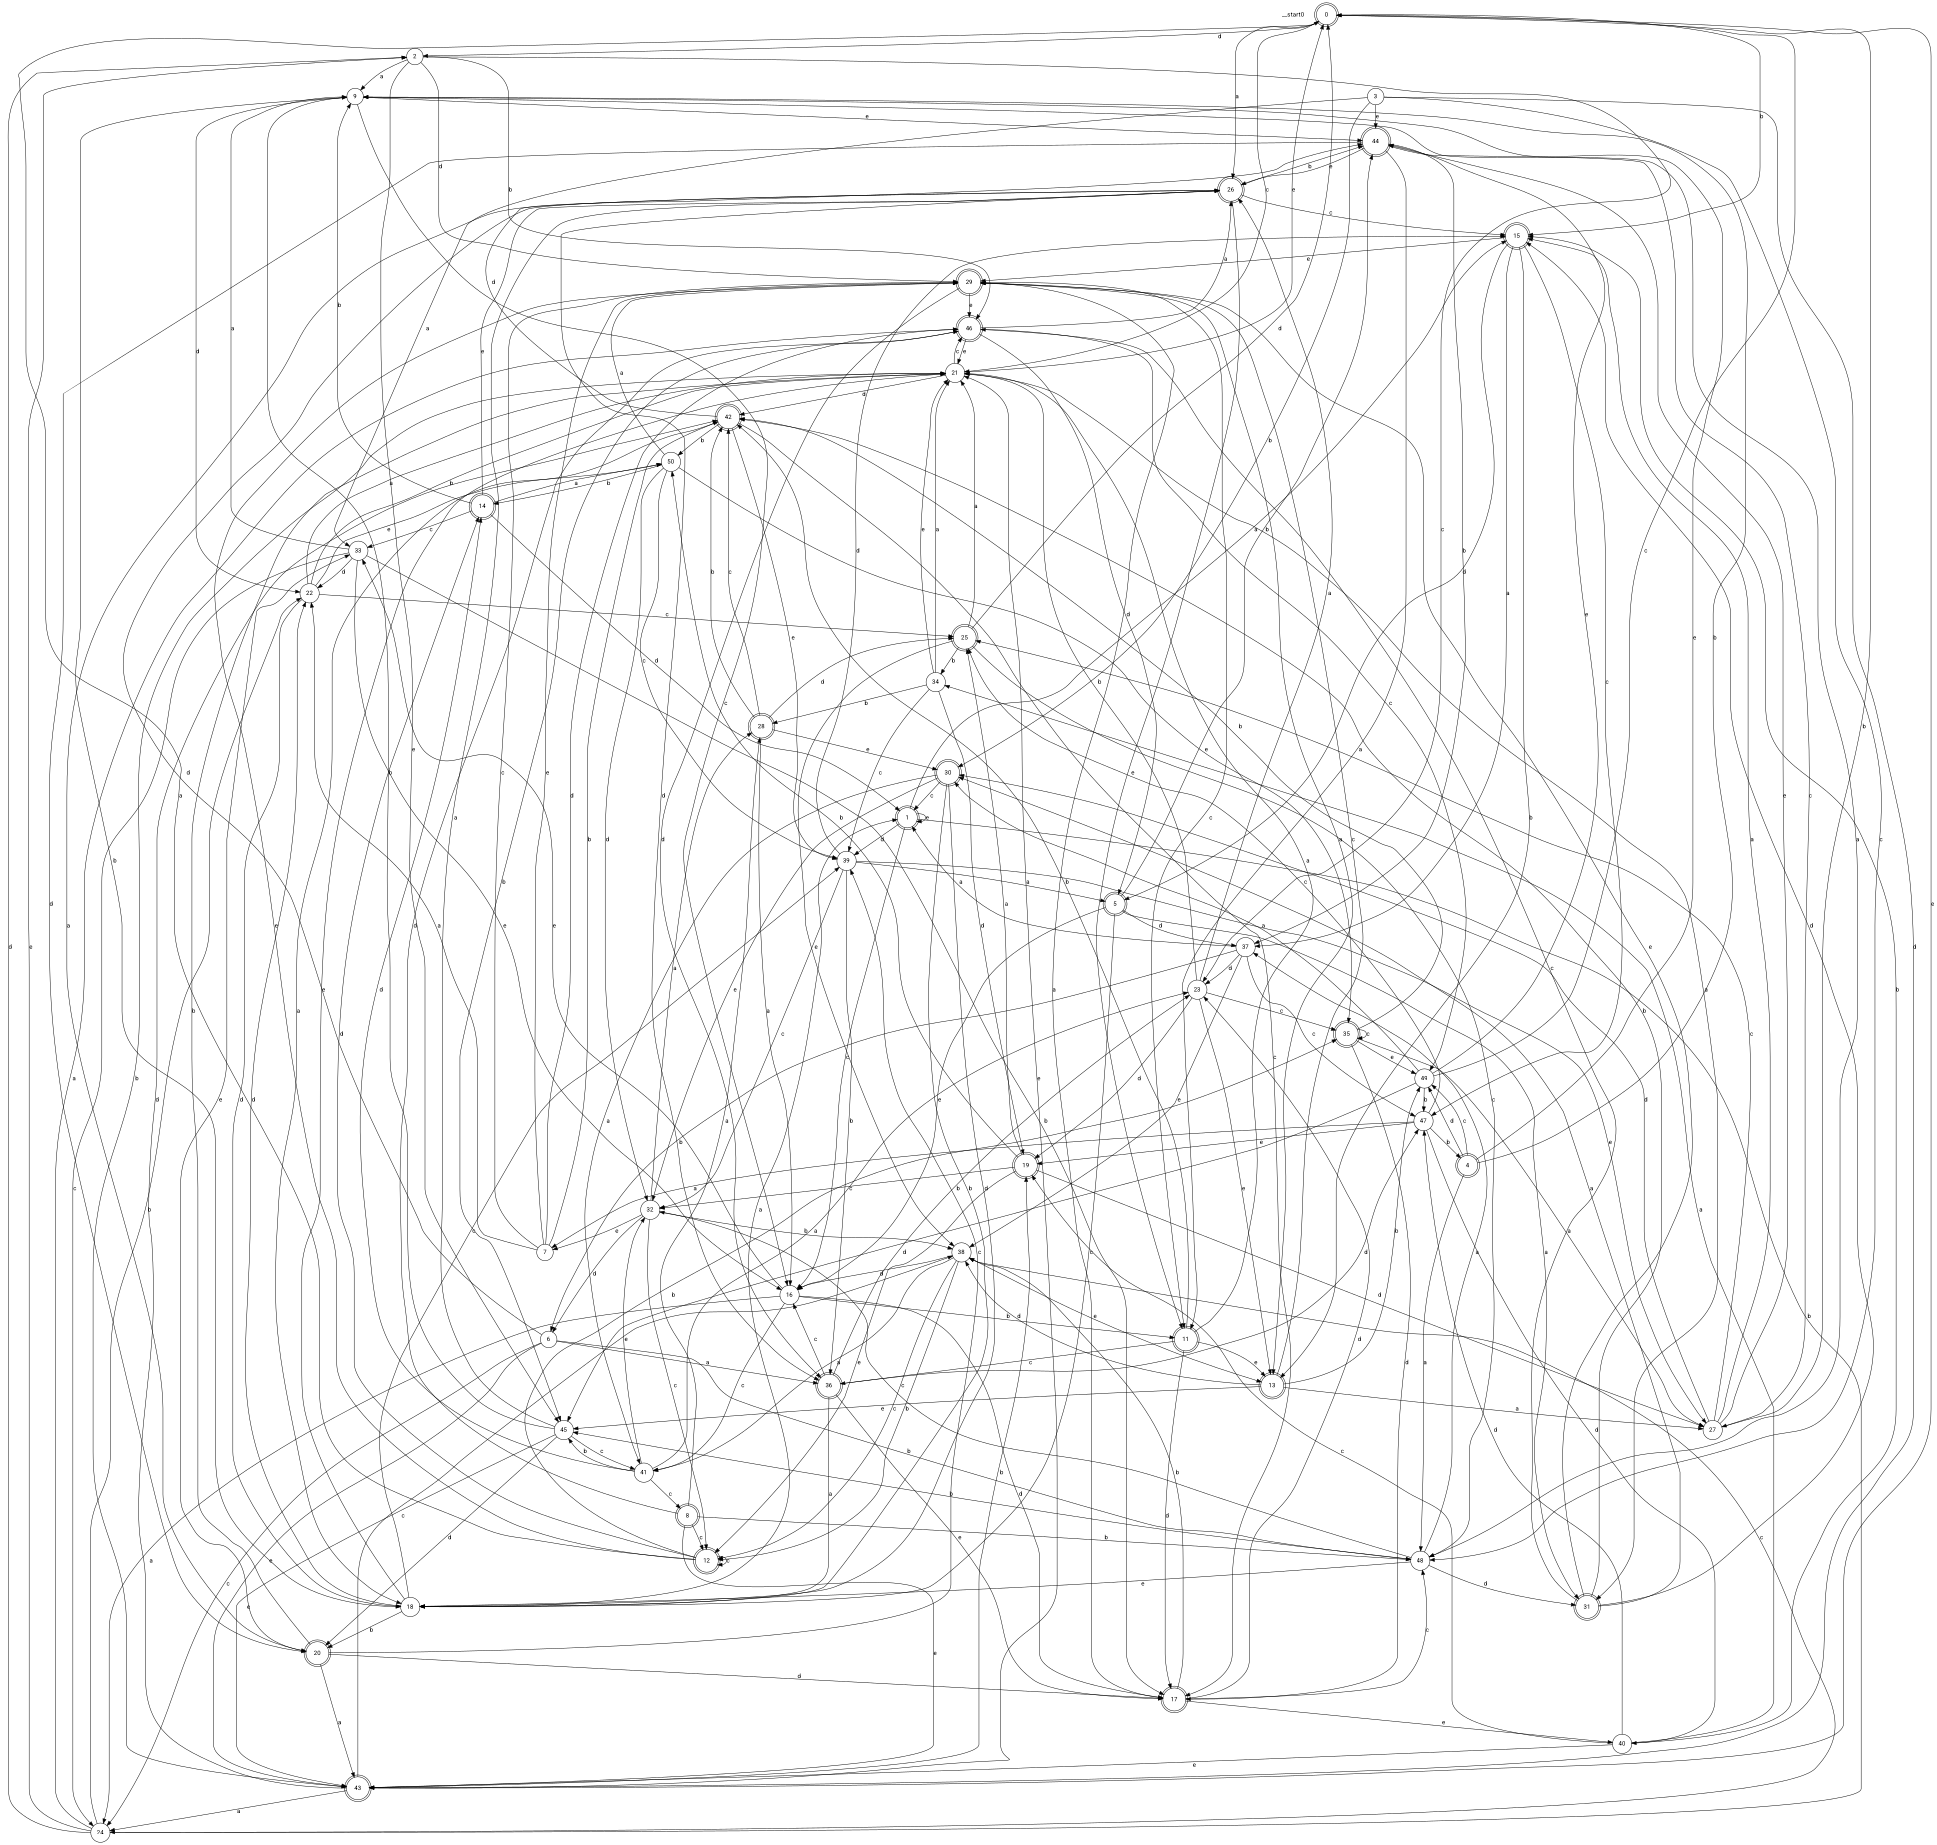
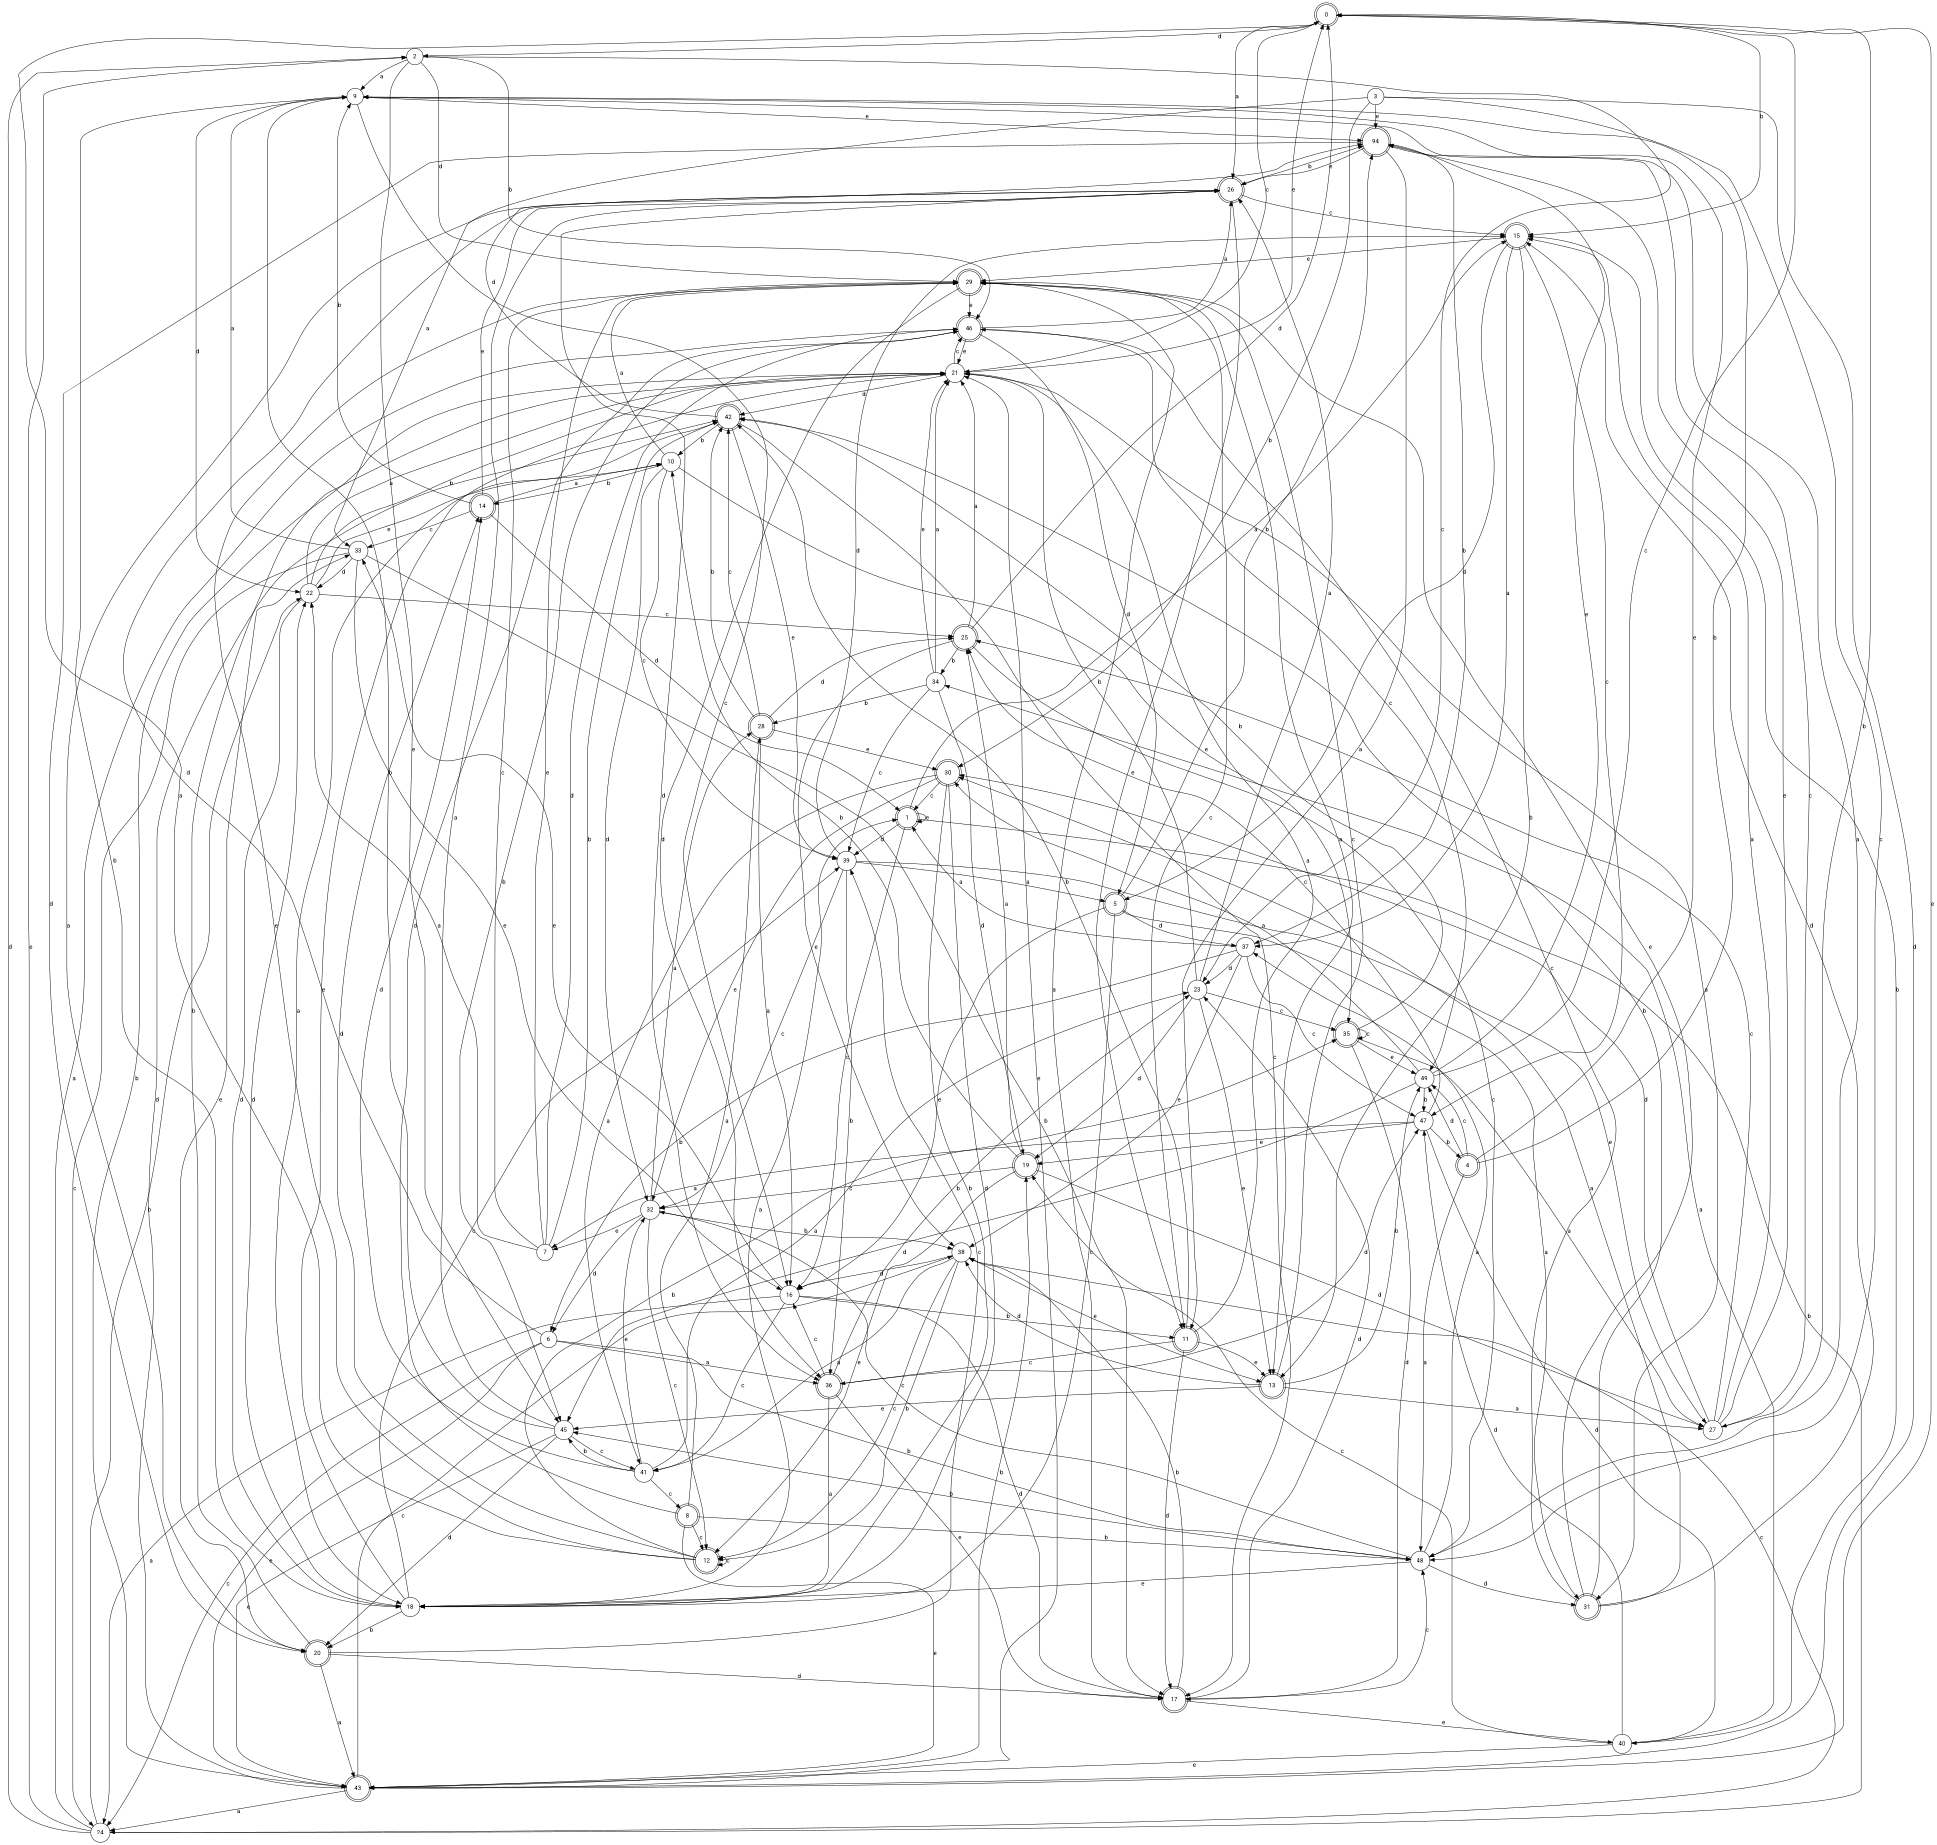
(1293, 15) -> none
(1376, 142) -> (1376, 142)
(671, 462) -> (671, 462)
